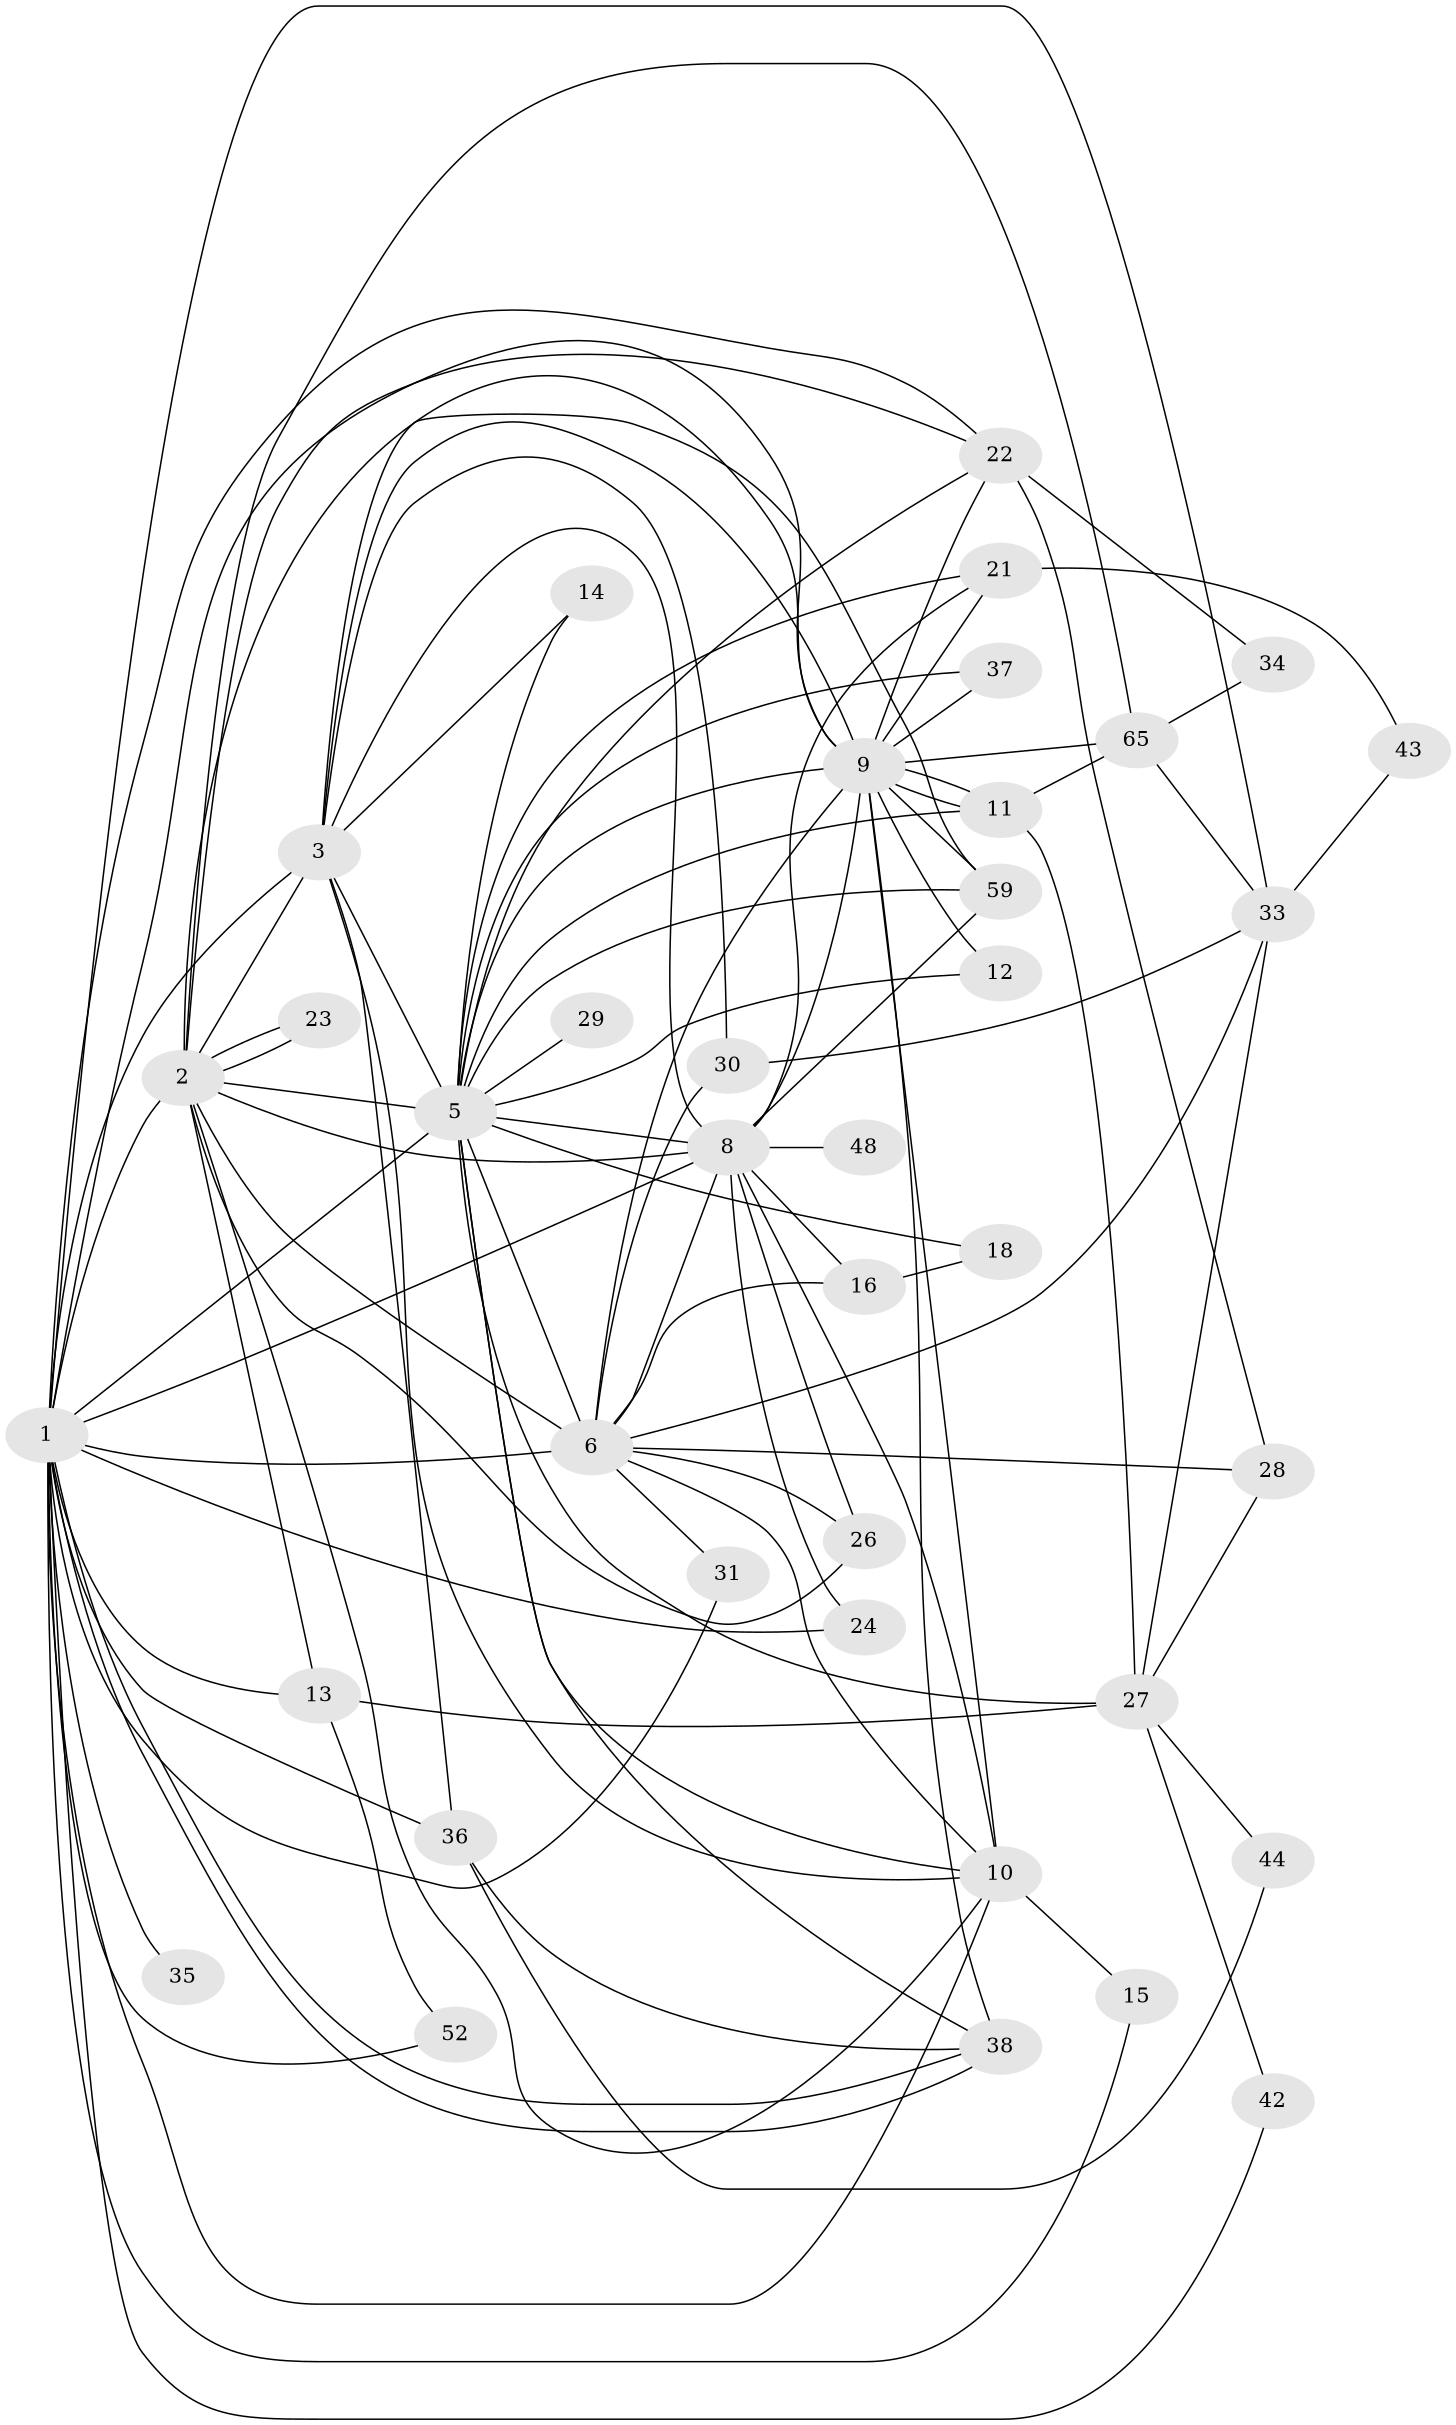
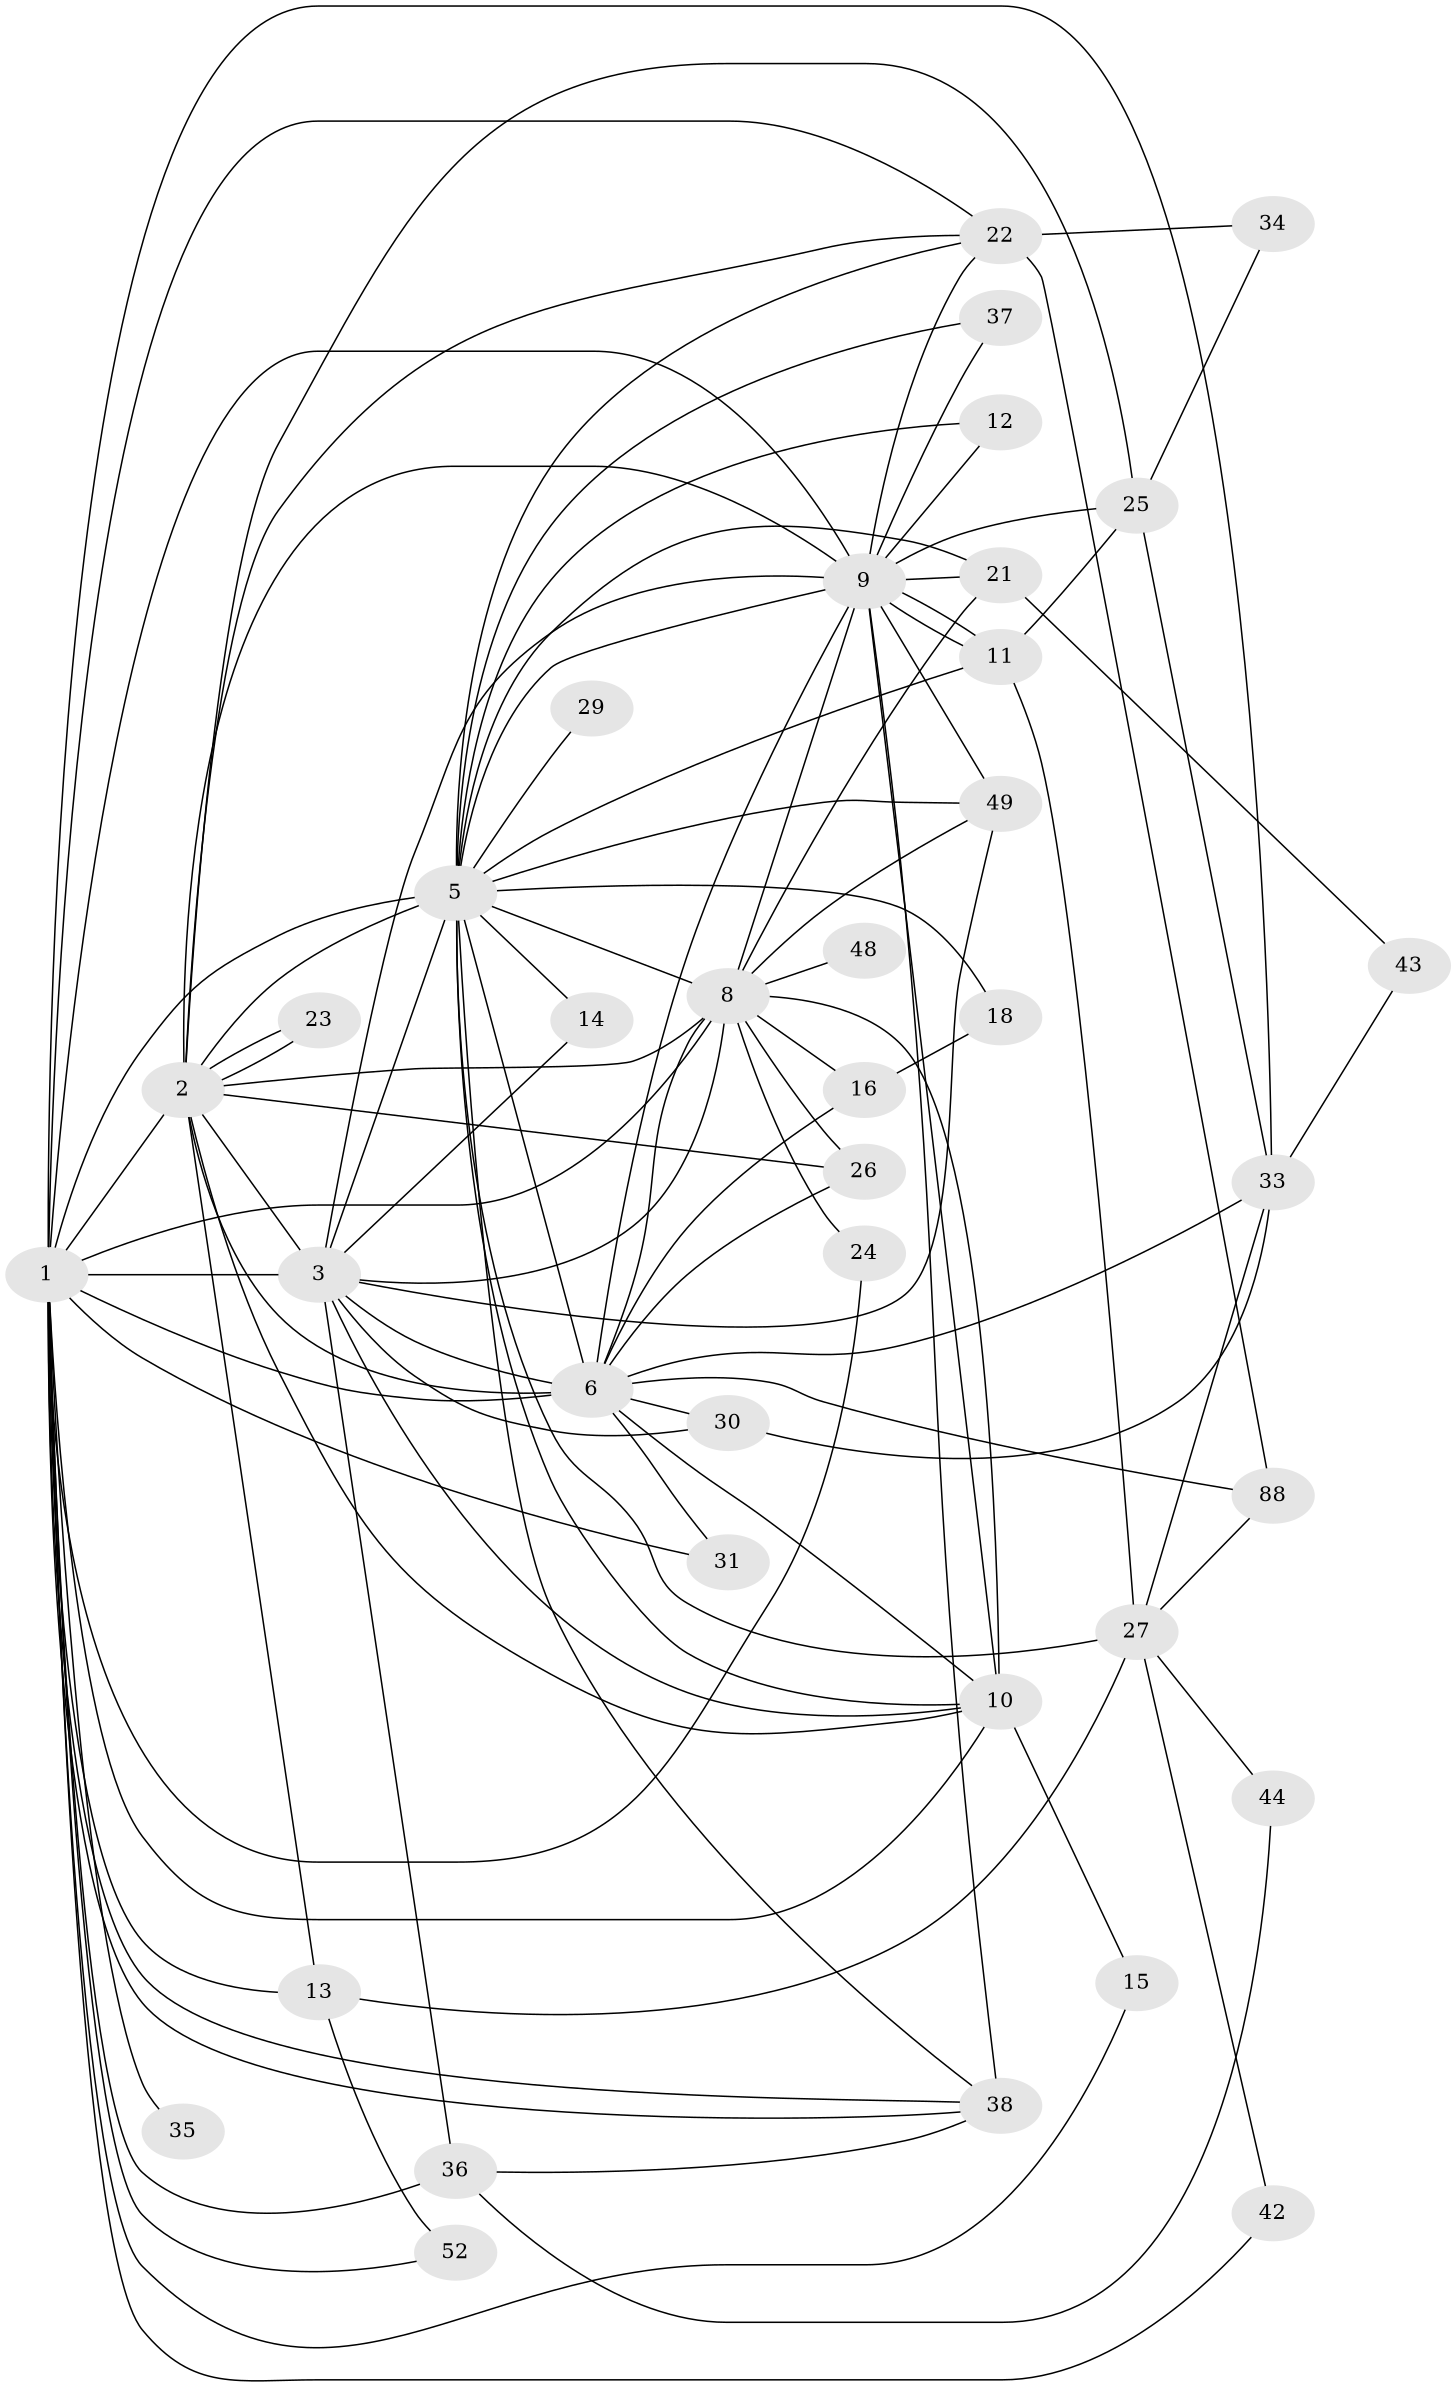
(1137, 740) -> (1137, 506)
(1001, 892) -> (1001, 804)
none -> (443, 1353)
(1273, 1472) -> (1273, 1496)
